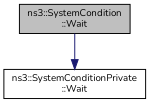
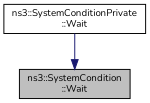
(75, 46) -> (75, 46)
